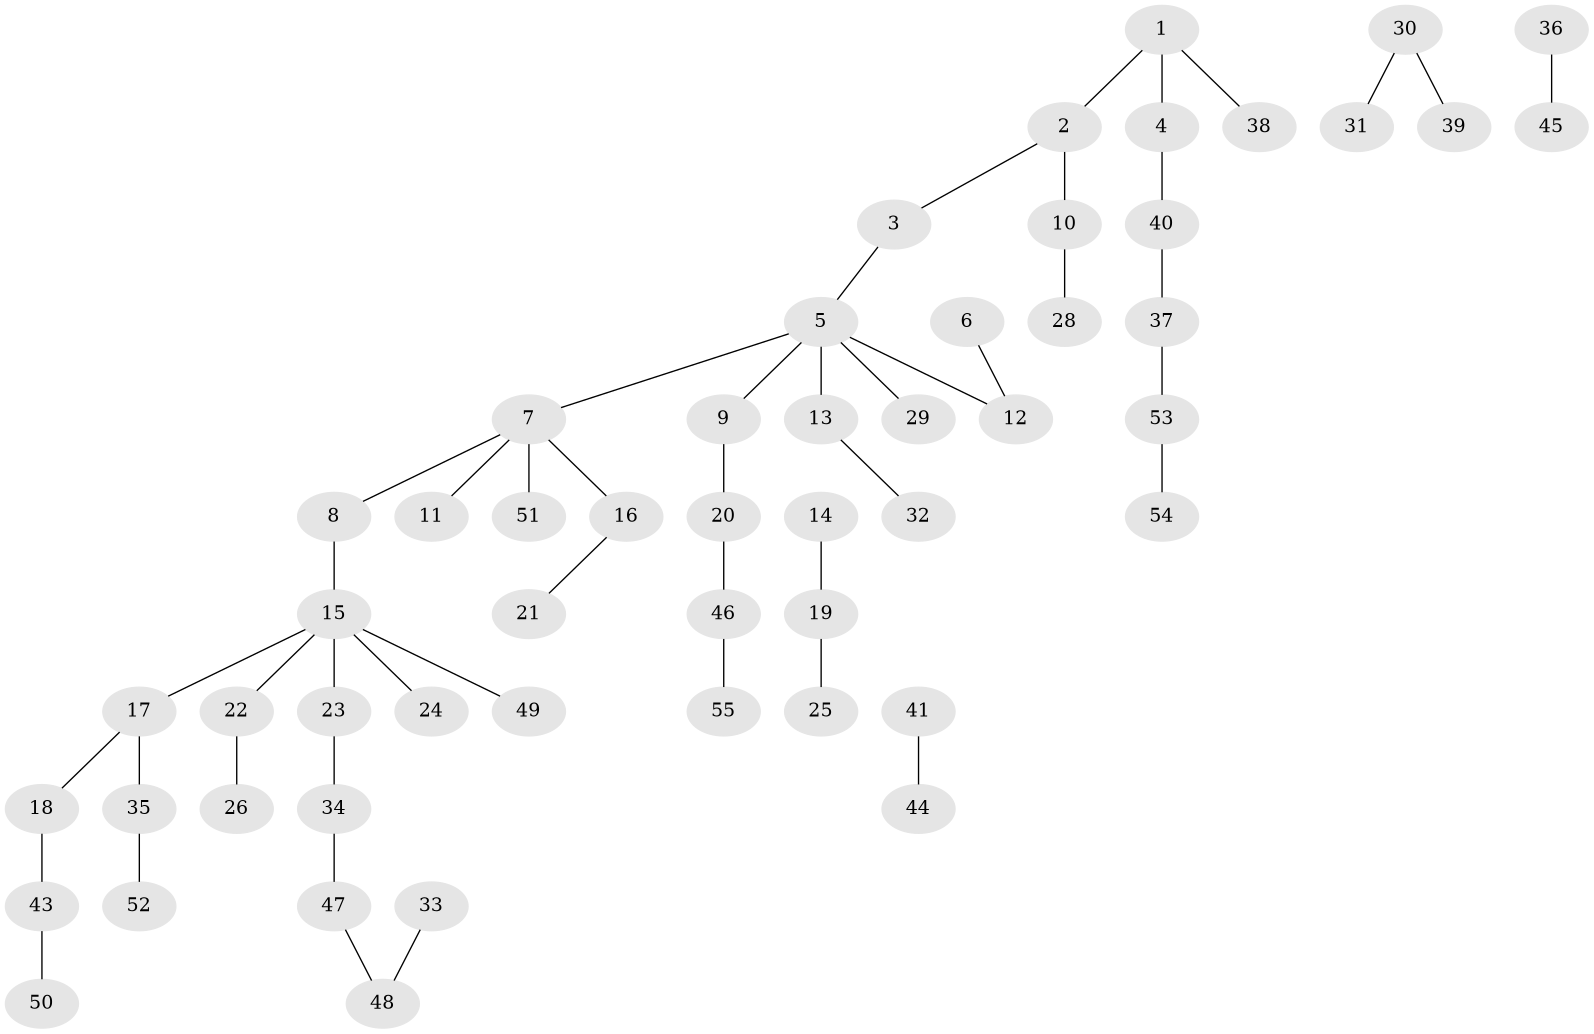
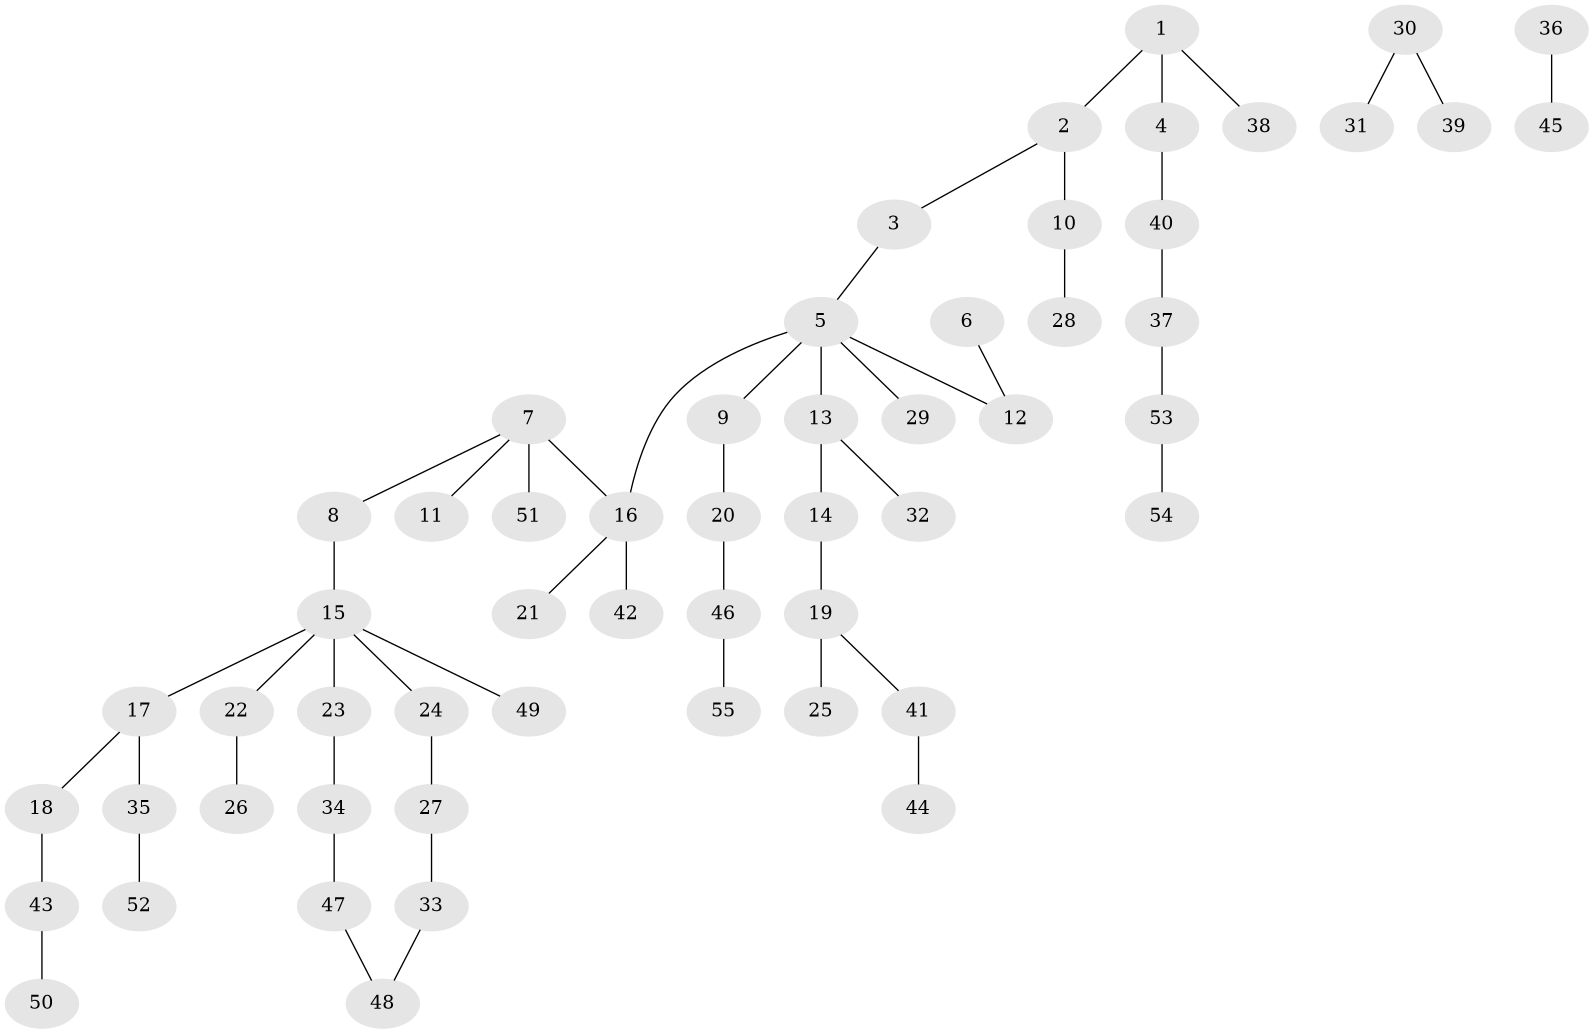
(675, 371) -> (683, 387)
none -> (821, 468)
none -> (626, 614)
none -> (870, 663)
none -> (432, 809)
